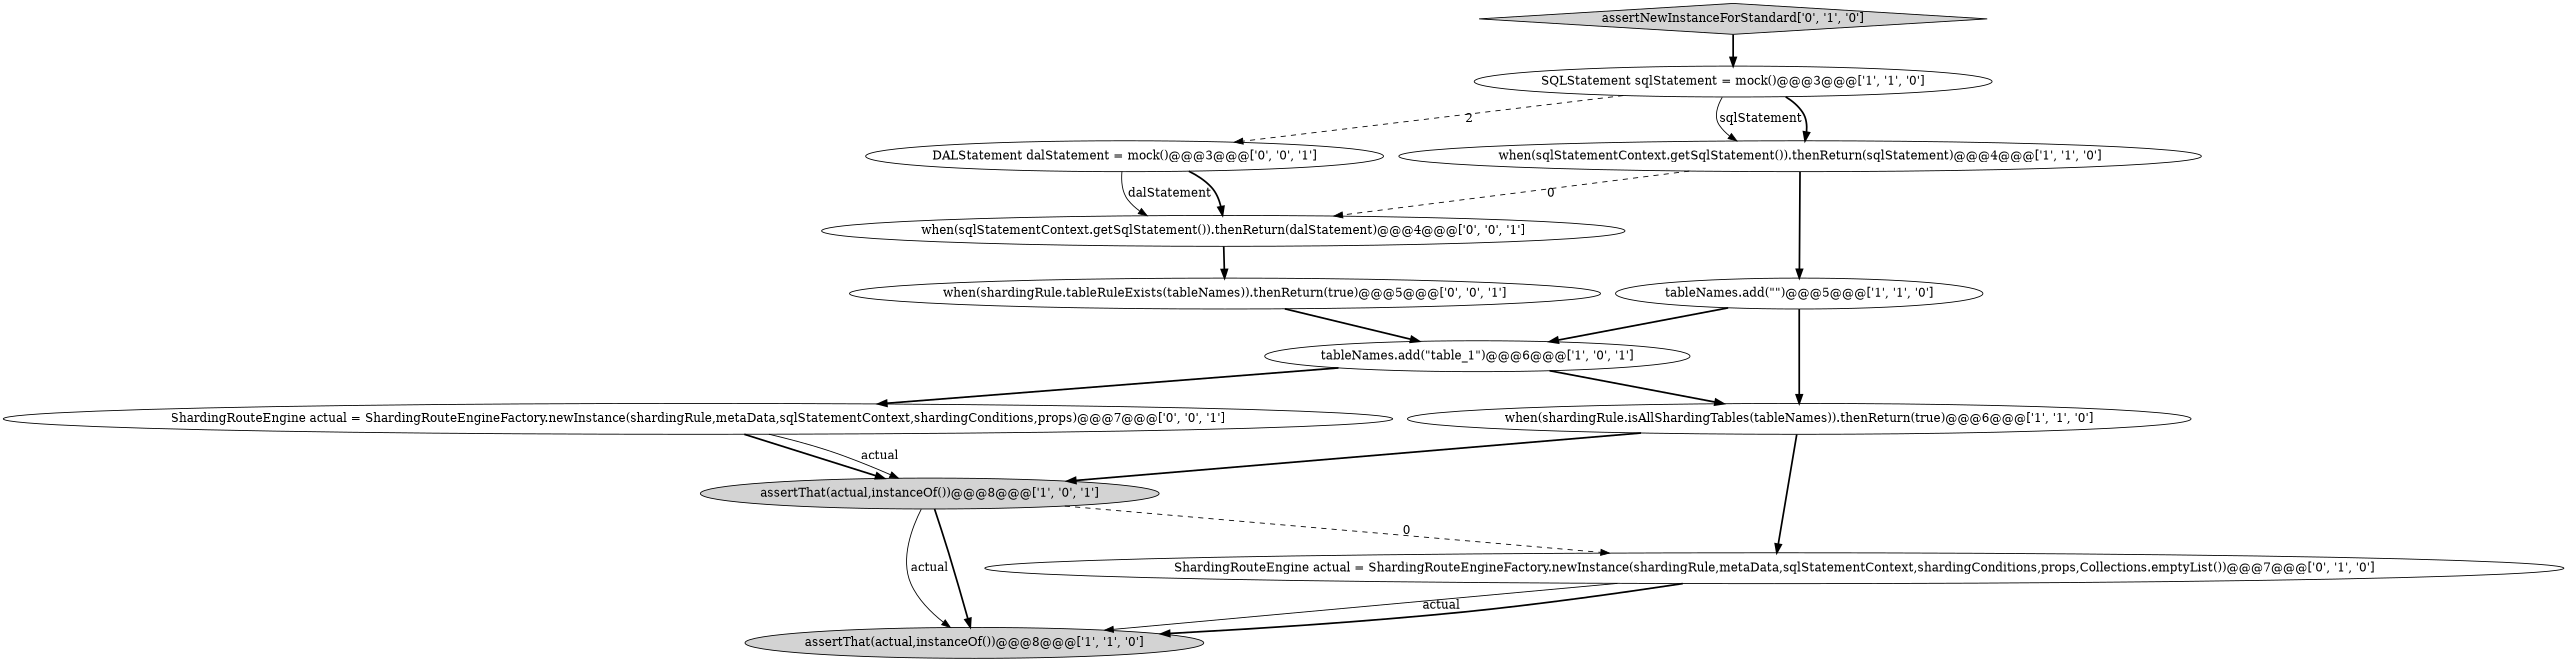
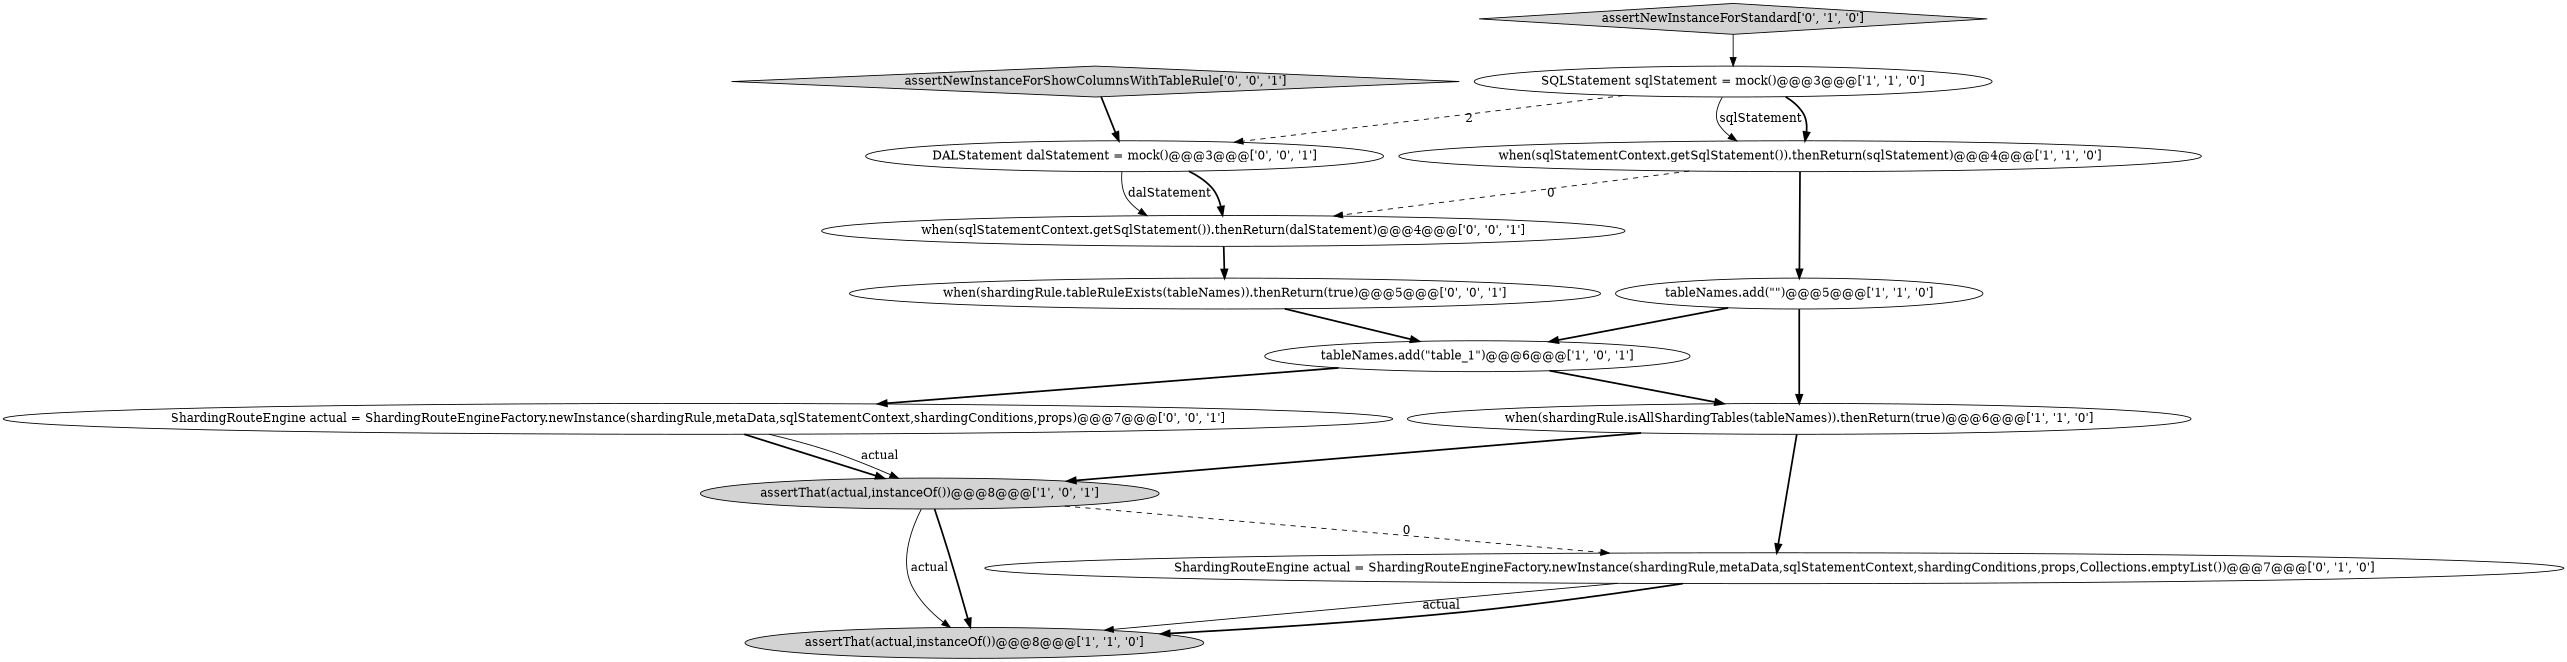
(1733, 46) -> (1733, 46)
none -> (1095, 82)
